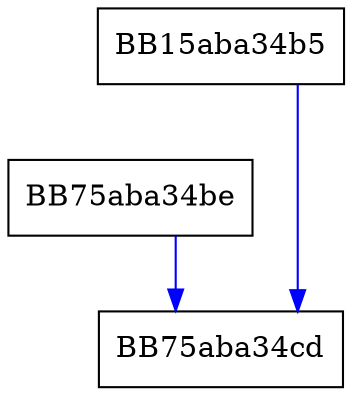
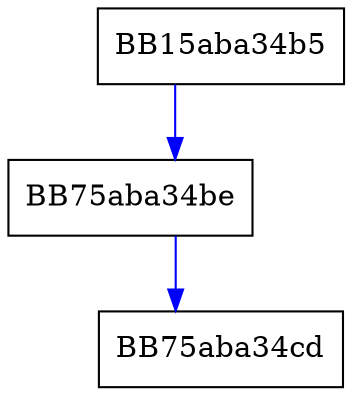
(298, 187) -> (175, 111)
